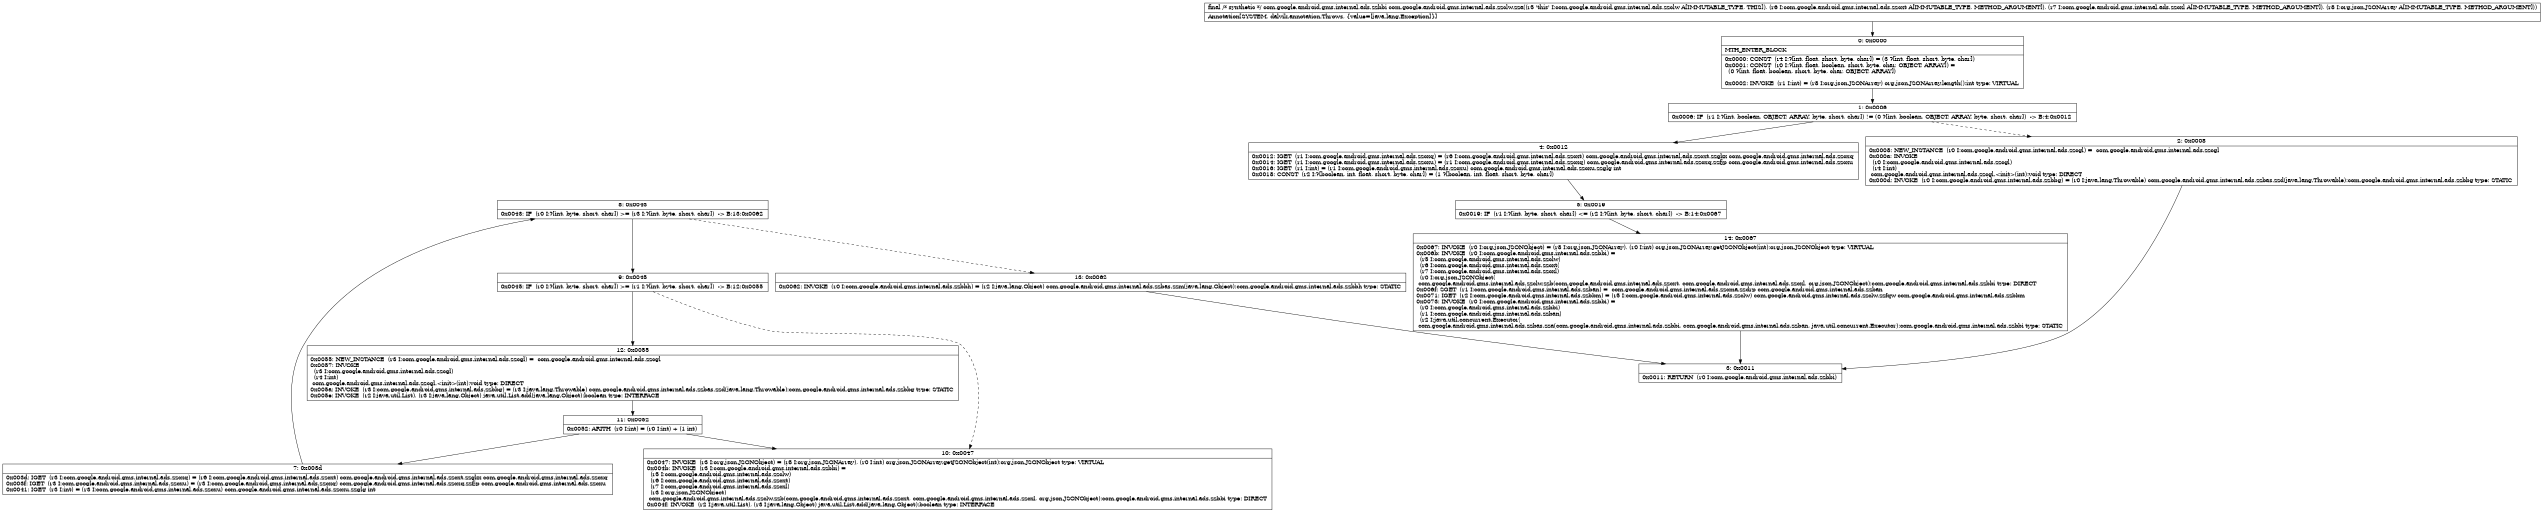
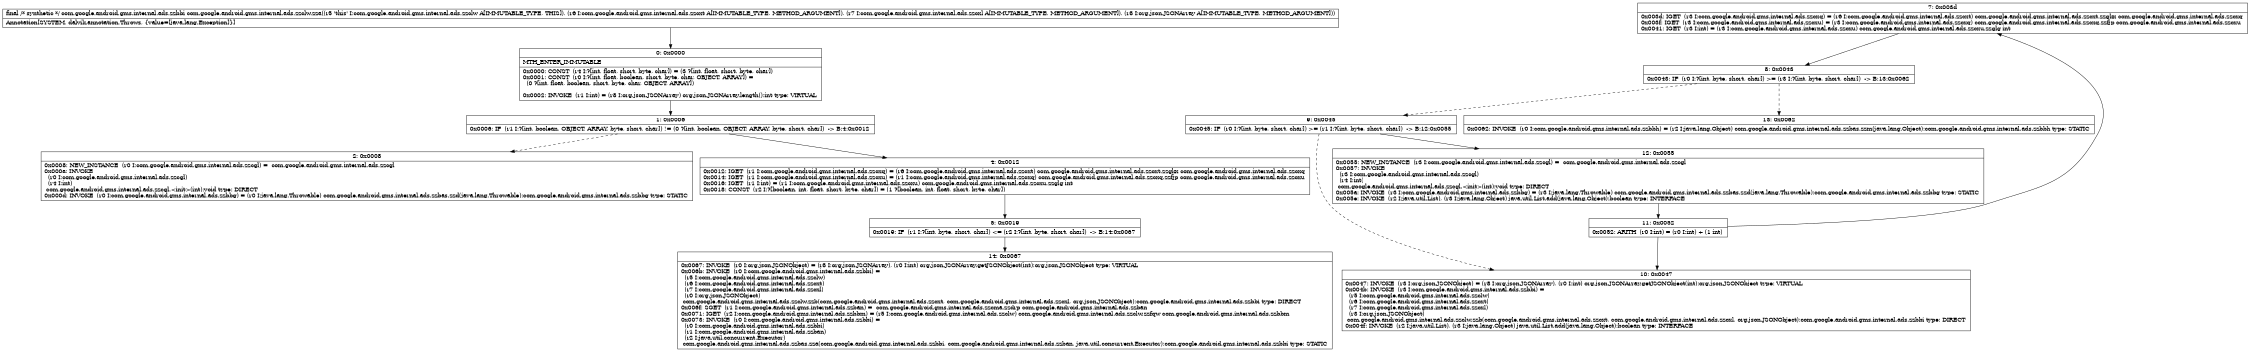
(1756, 50) -> (562, 62)
(633, 244) -> (1552, 99)
(1740, 373) -> none
